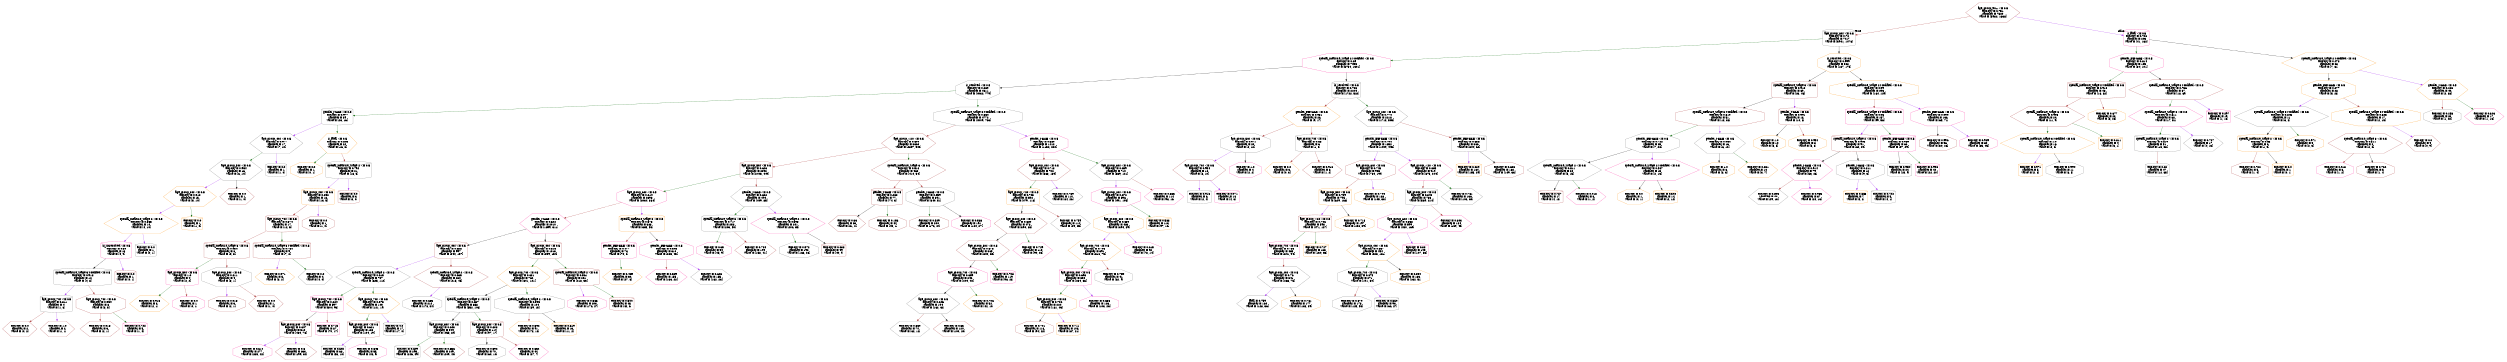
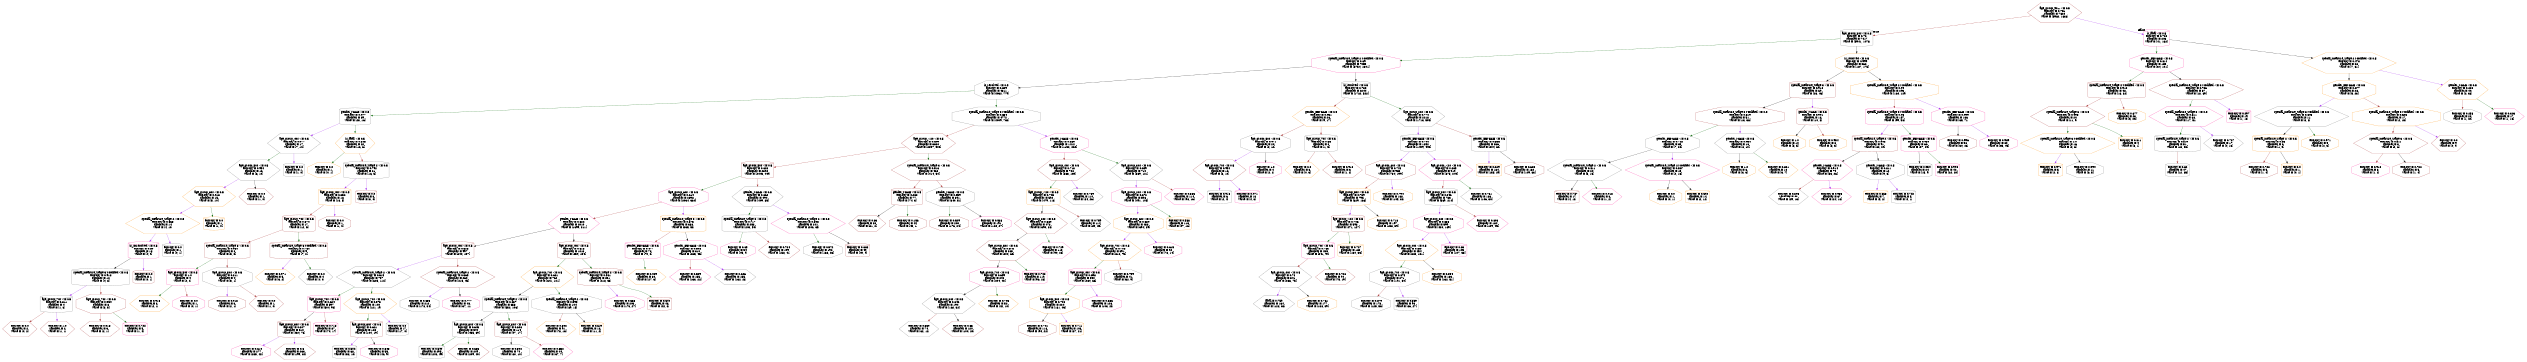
none -> (1335, 277)
none -> (461, 304)
